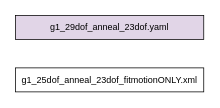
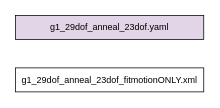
(110, 80) -> (110, 80)
